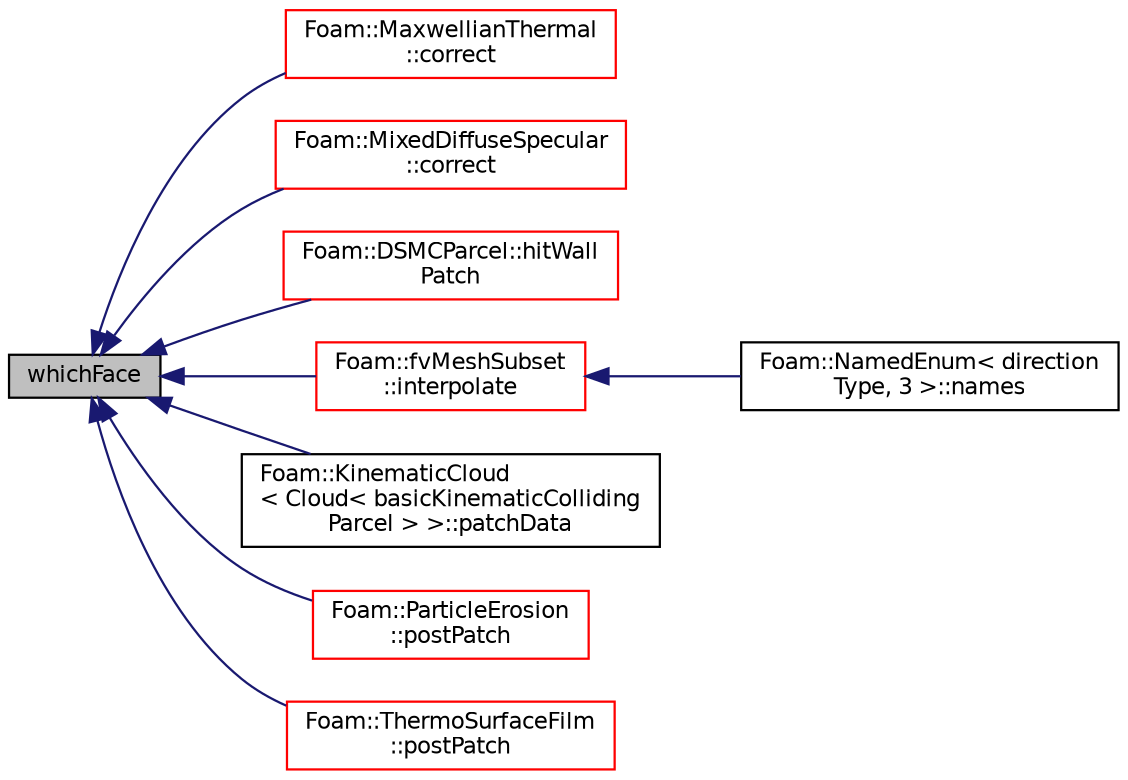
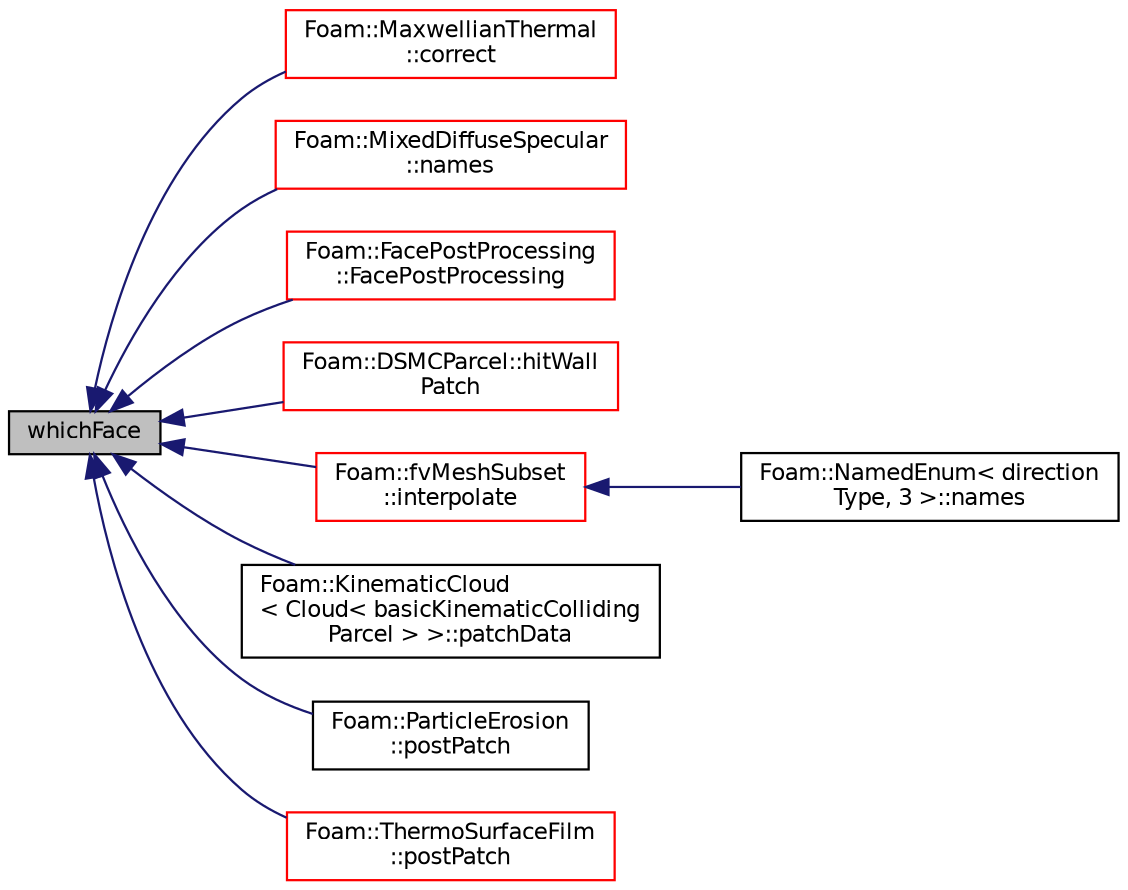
(451, 155) -> (451, 155)
none -> (451, 266)
(451, 625) -> (451, 736)
